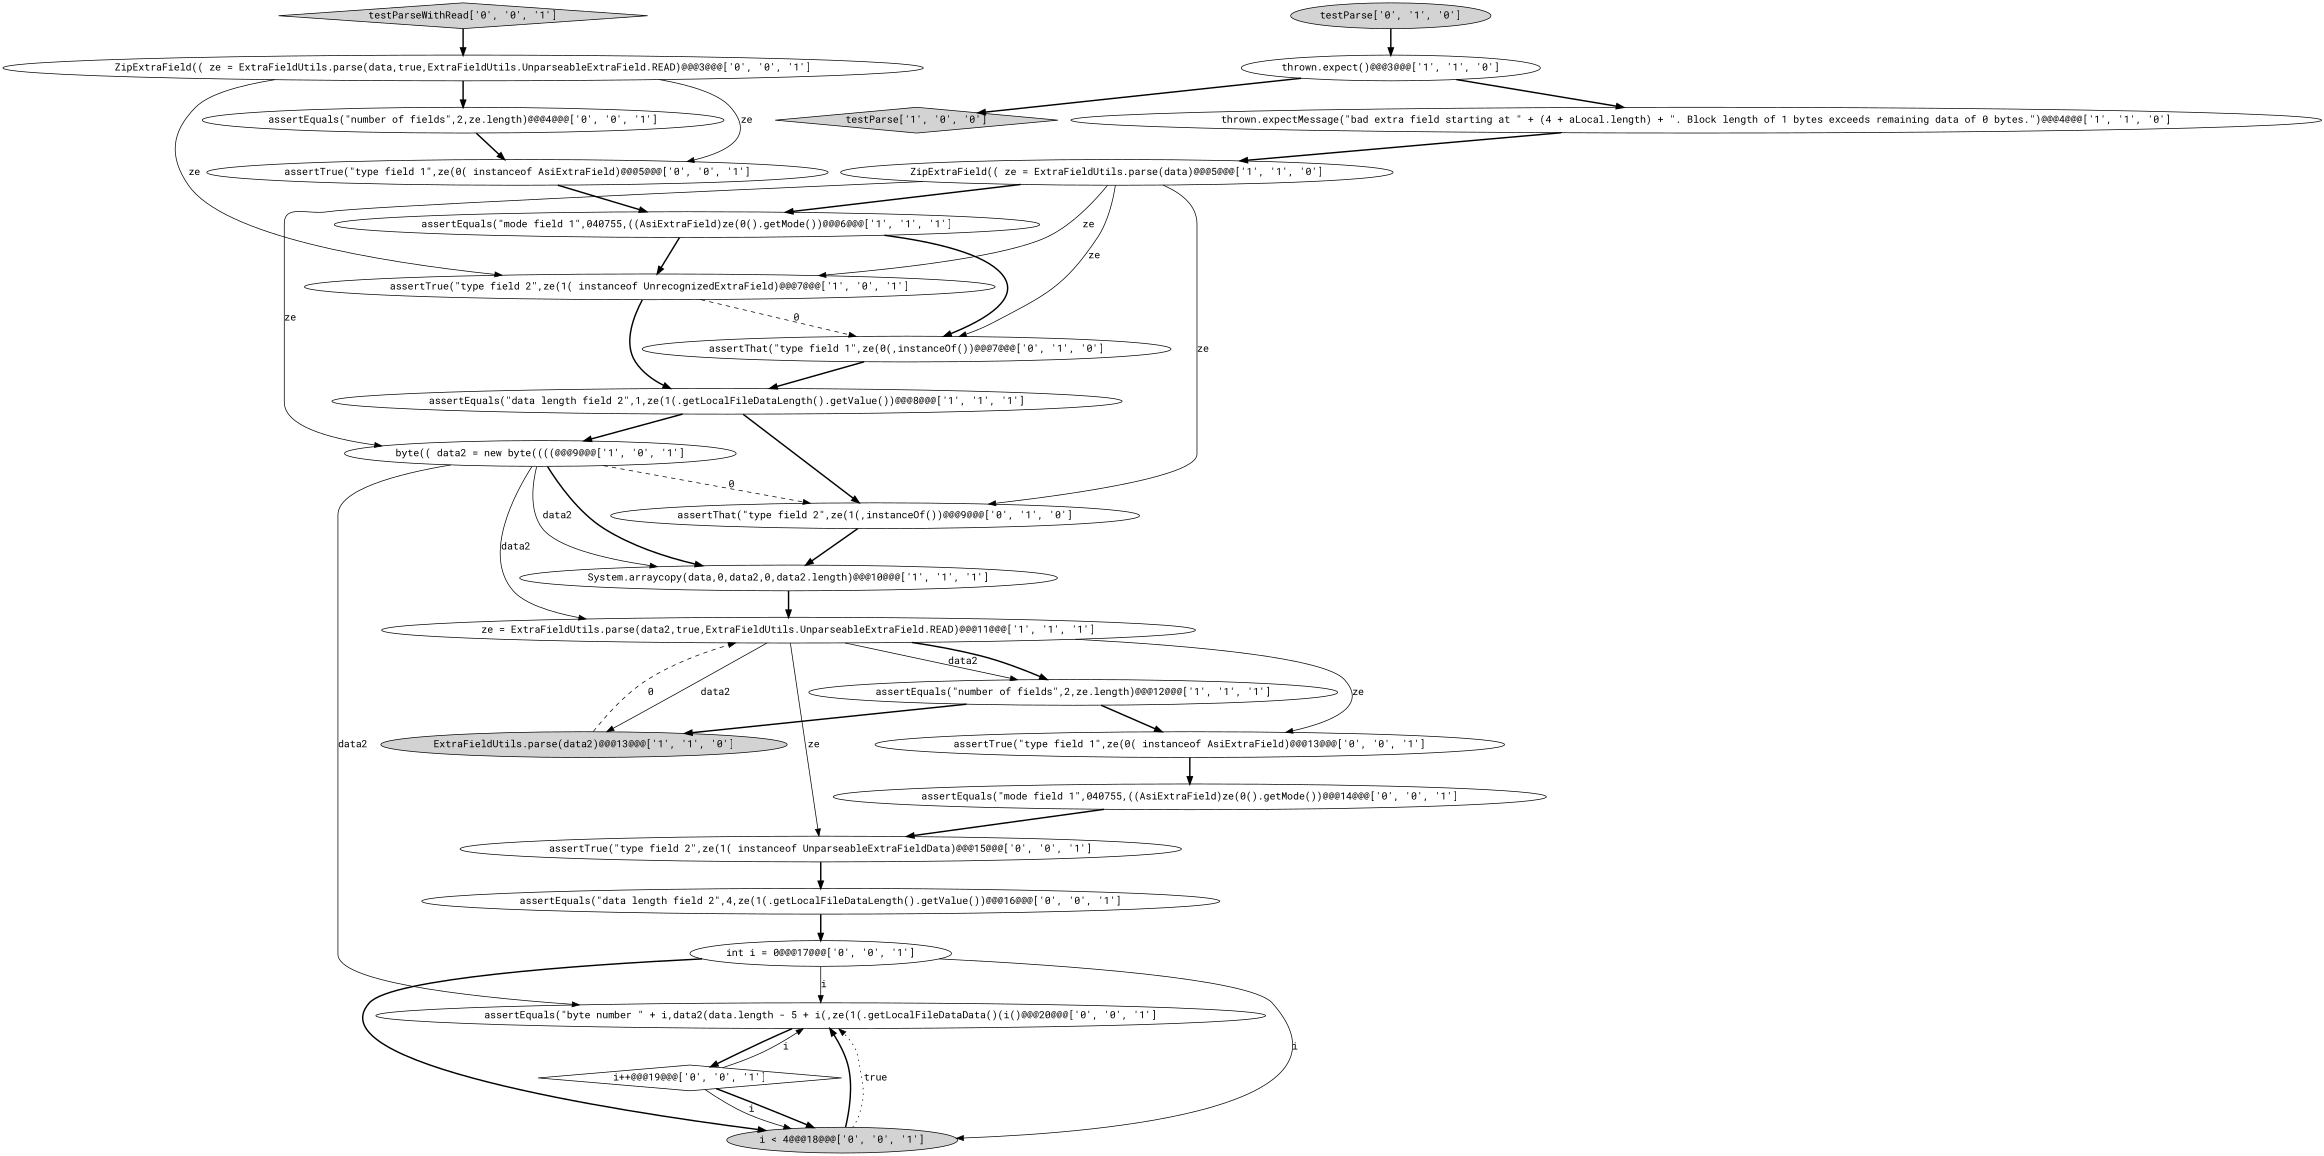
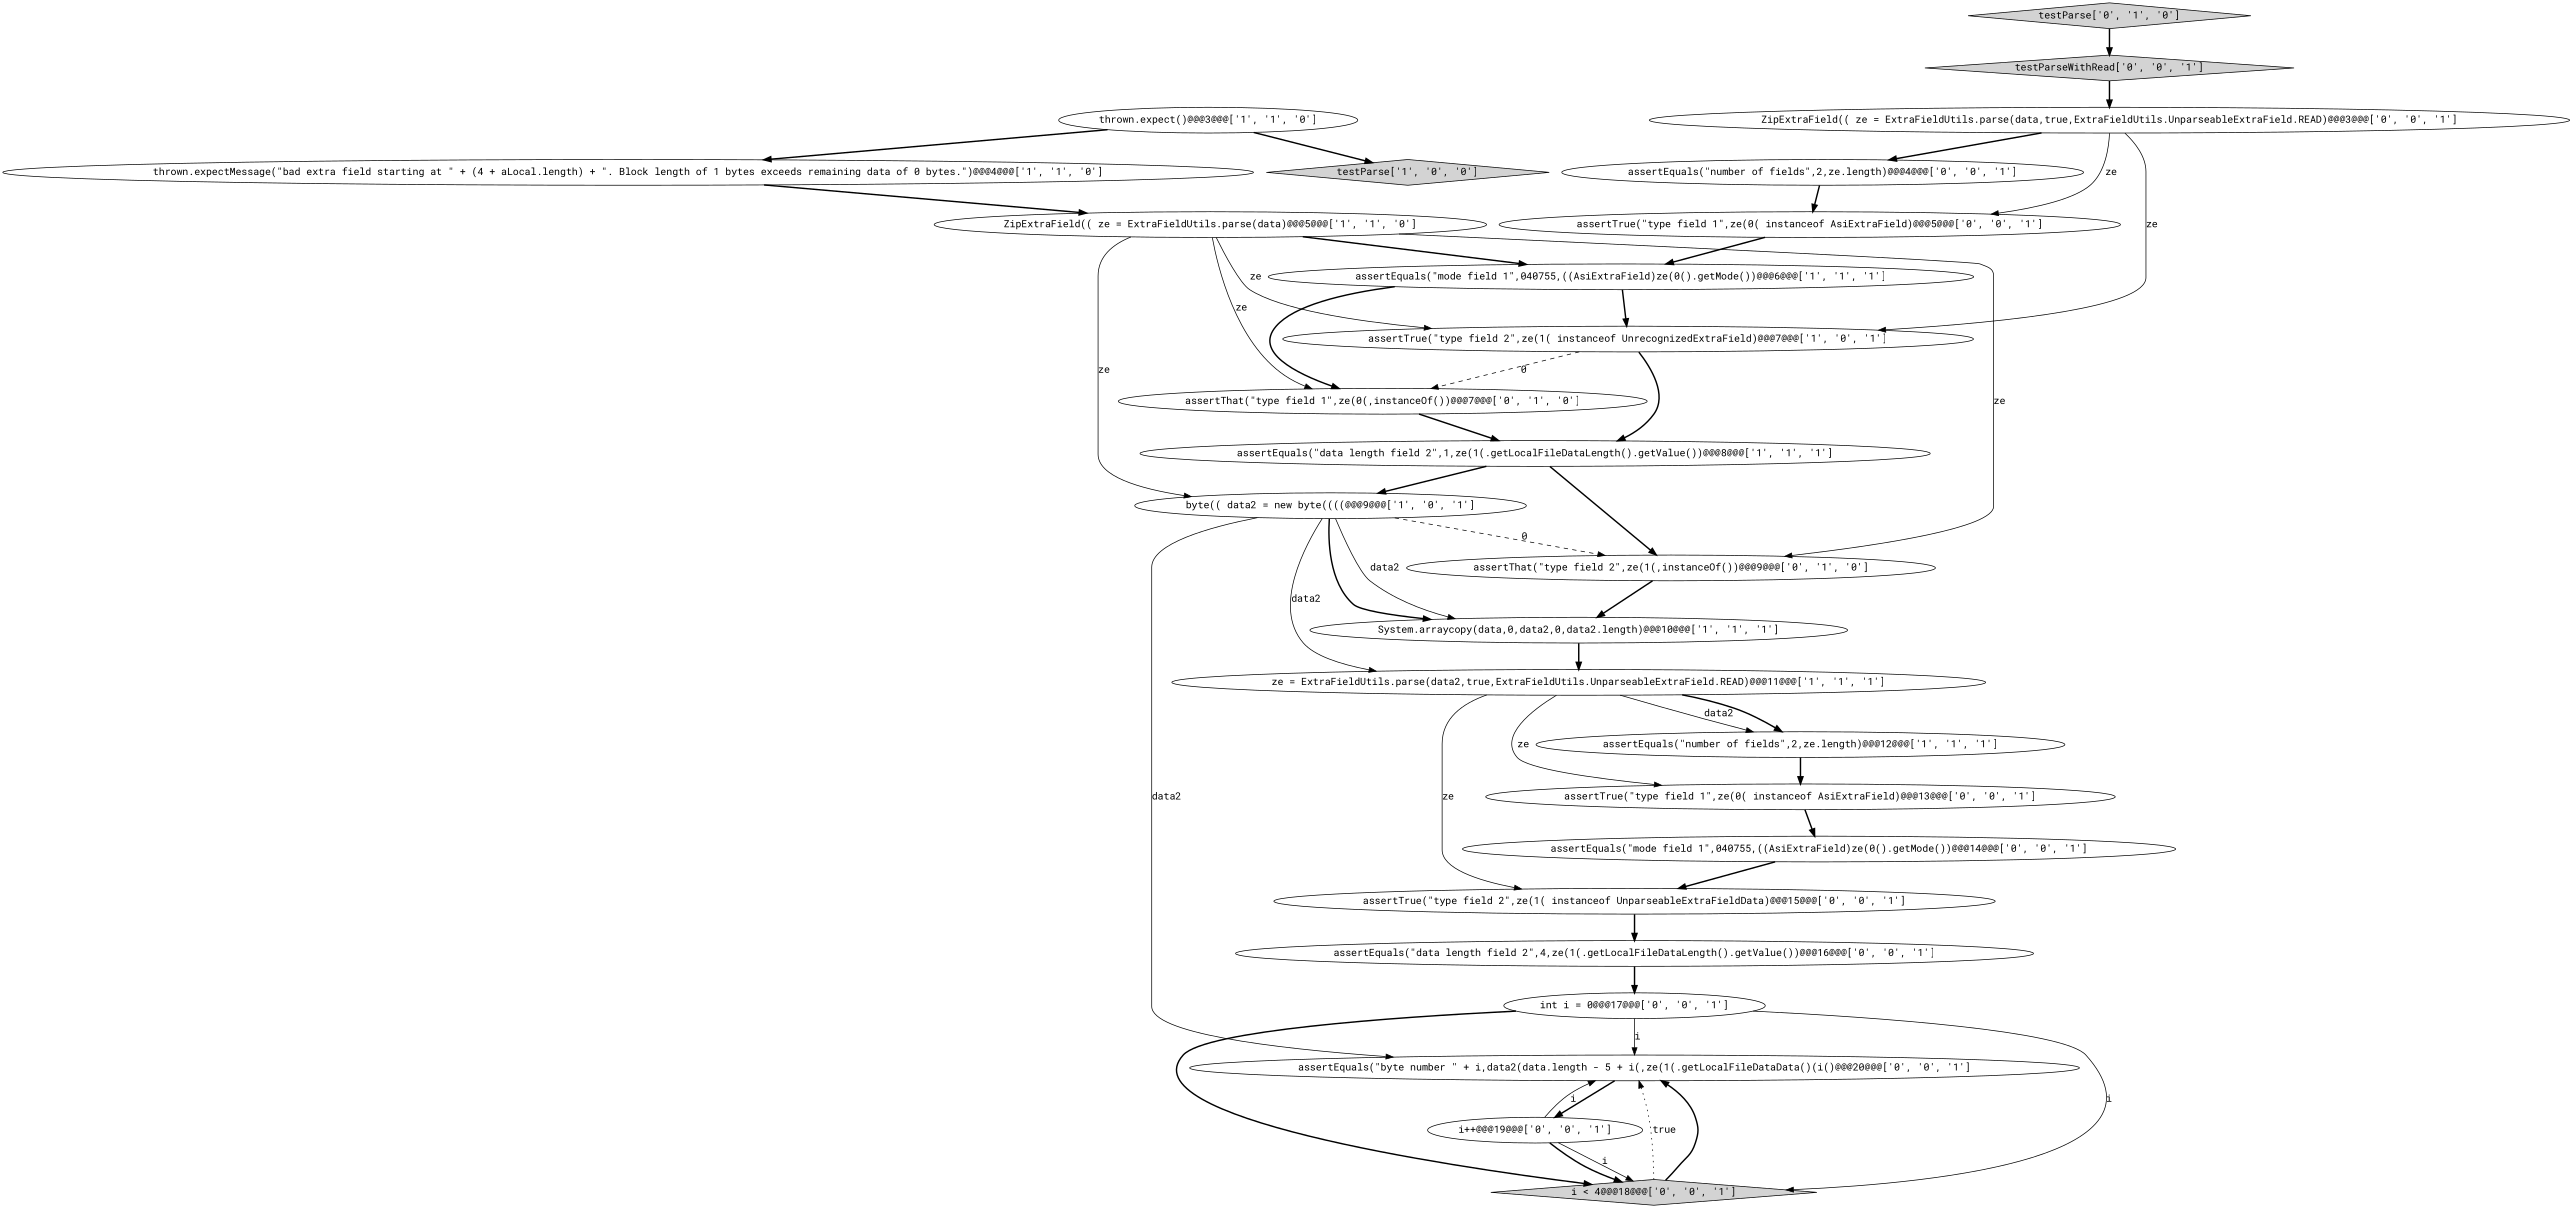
(1391, 16) -> (2109, 16)
(1391, 38) -> (2109, 38)
(584, 745) -> none
(690, 1078) -> (1535, 1130)
(842, 1140) -> (1654, 1192)
